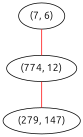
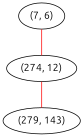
(42, 68) -> (42, 68)
(42, 121) -> (42, 121)
